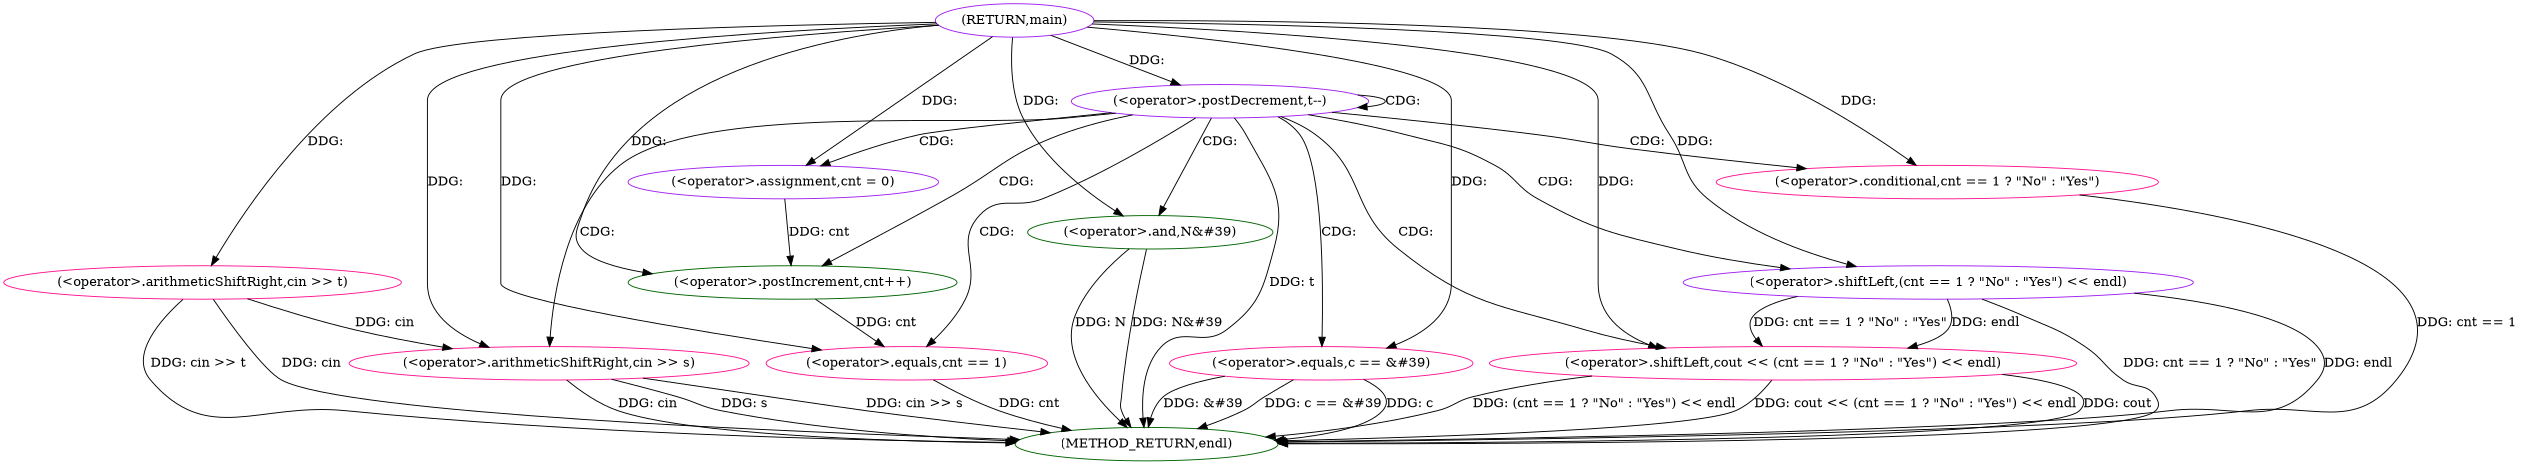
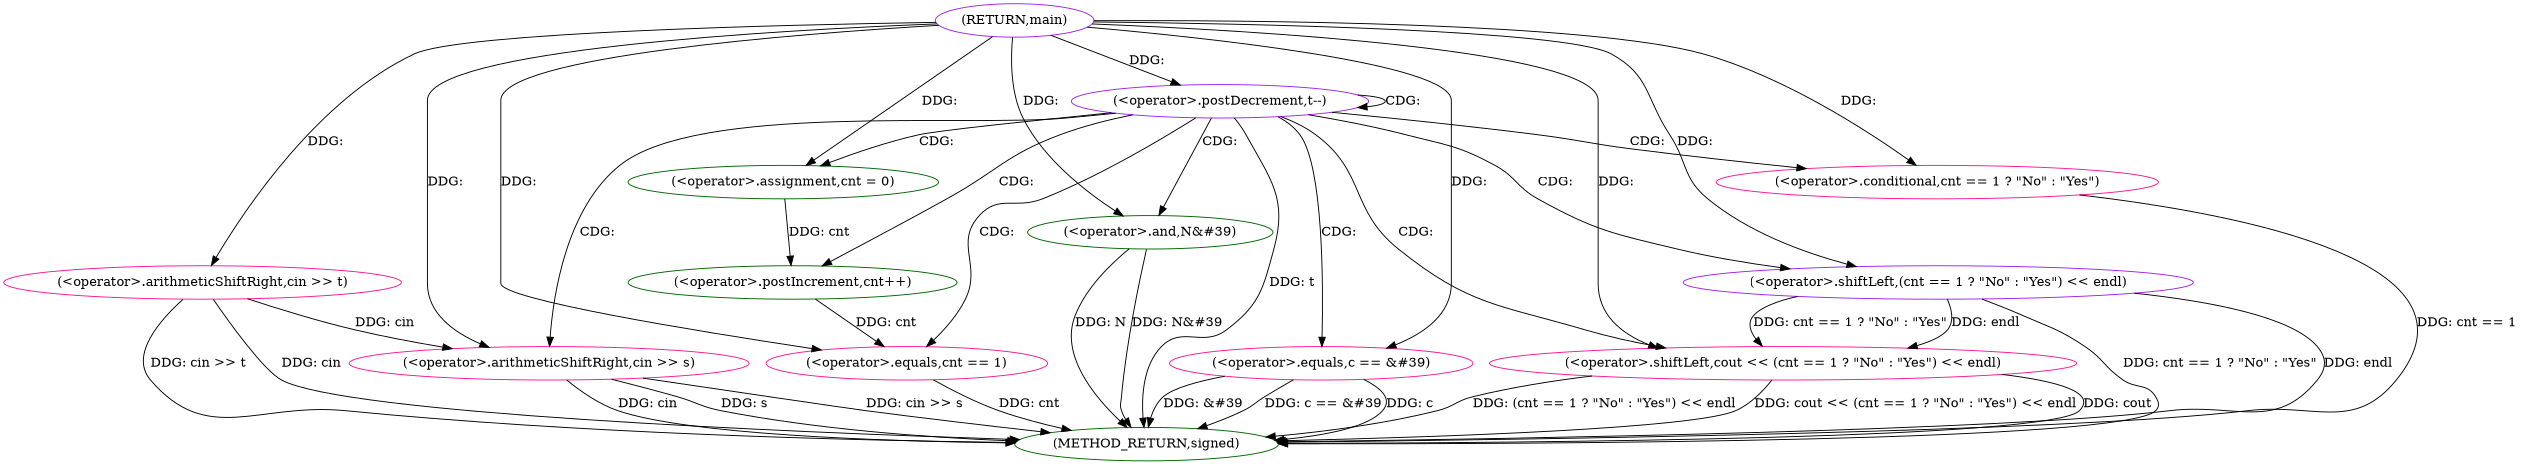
(686, 96) -> none
(783, 182) -> (783, 182)
(1147, 444) -> (1147, 444)
